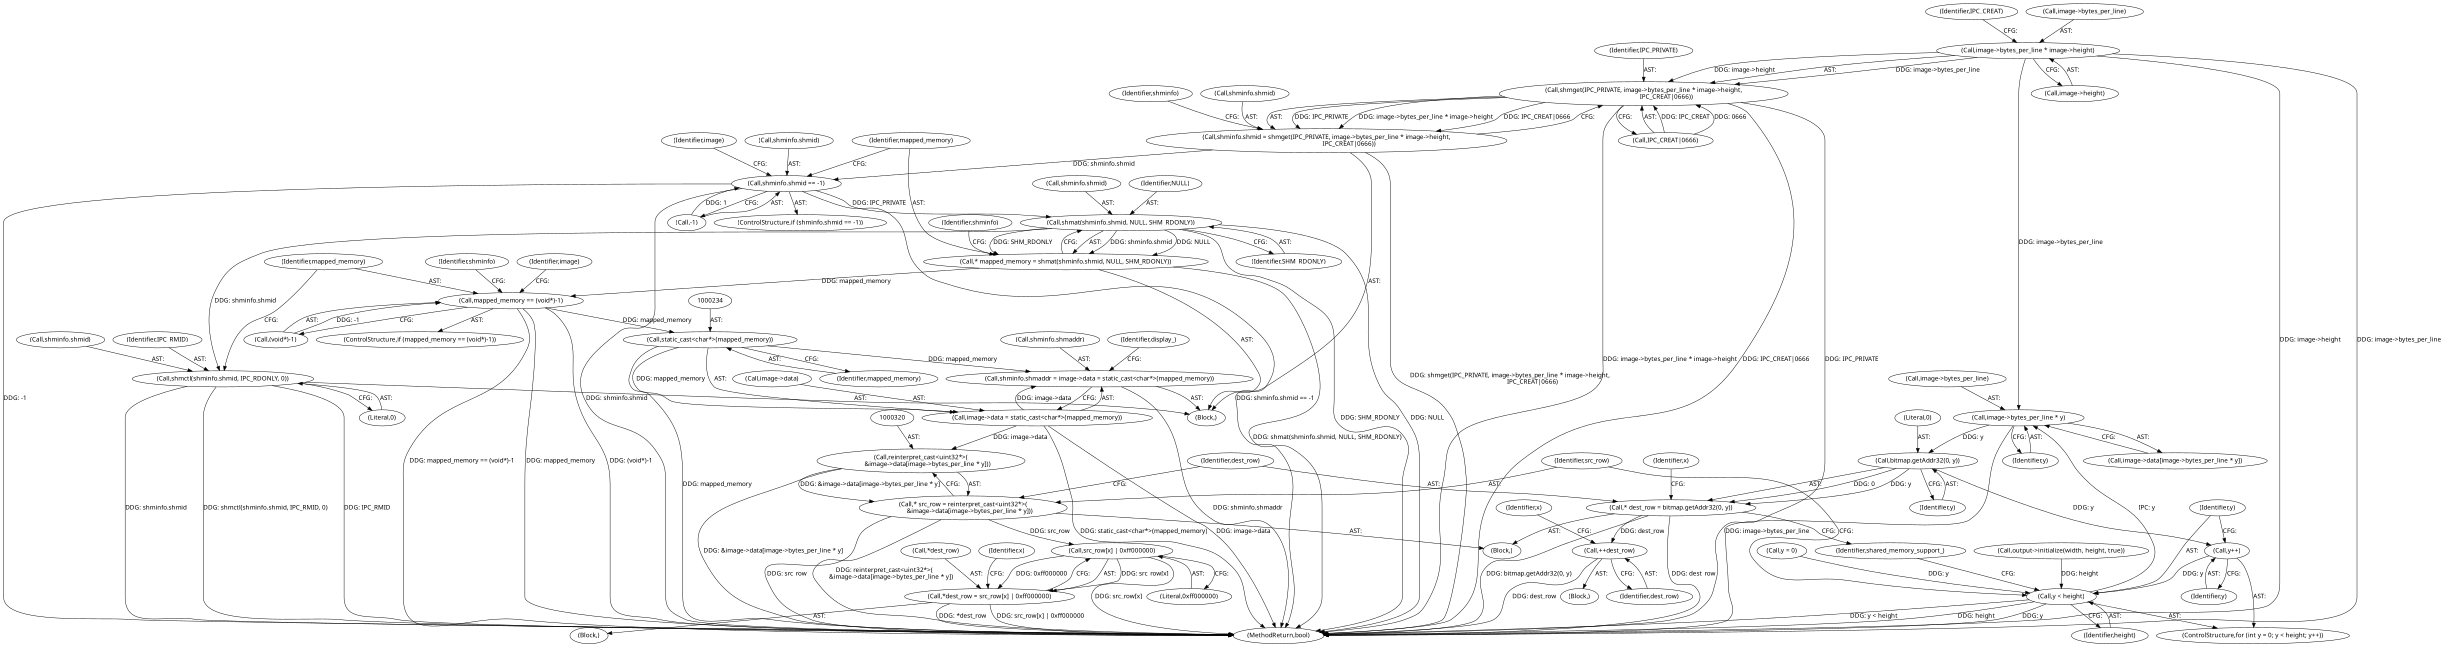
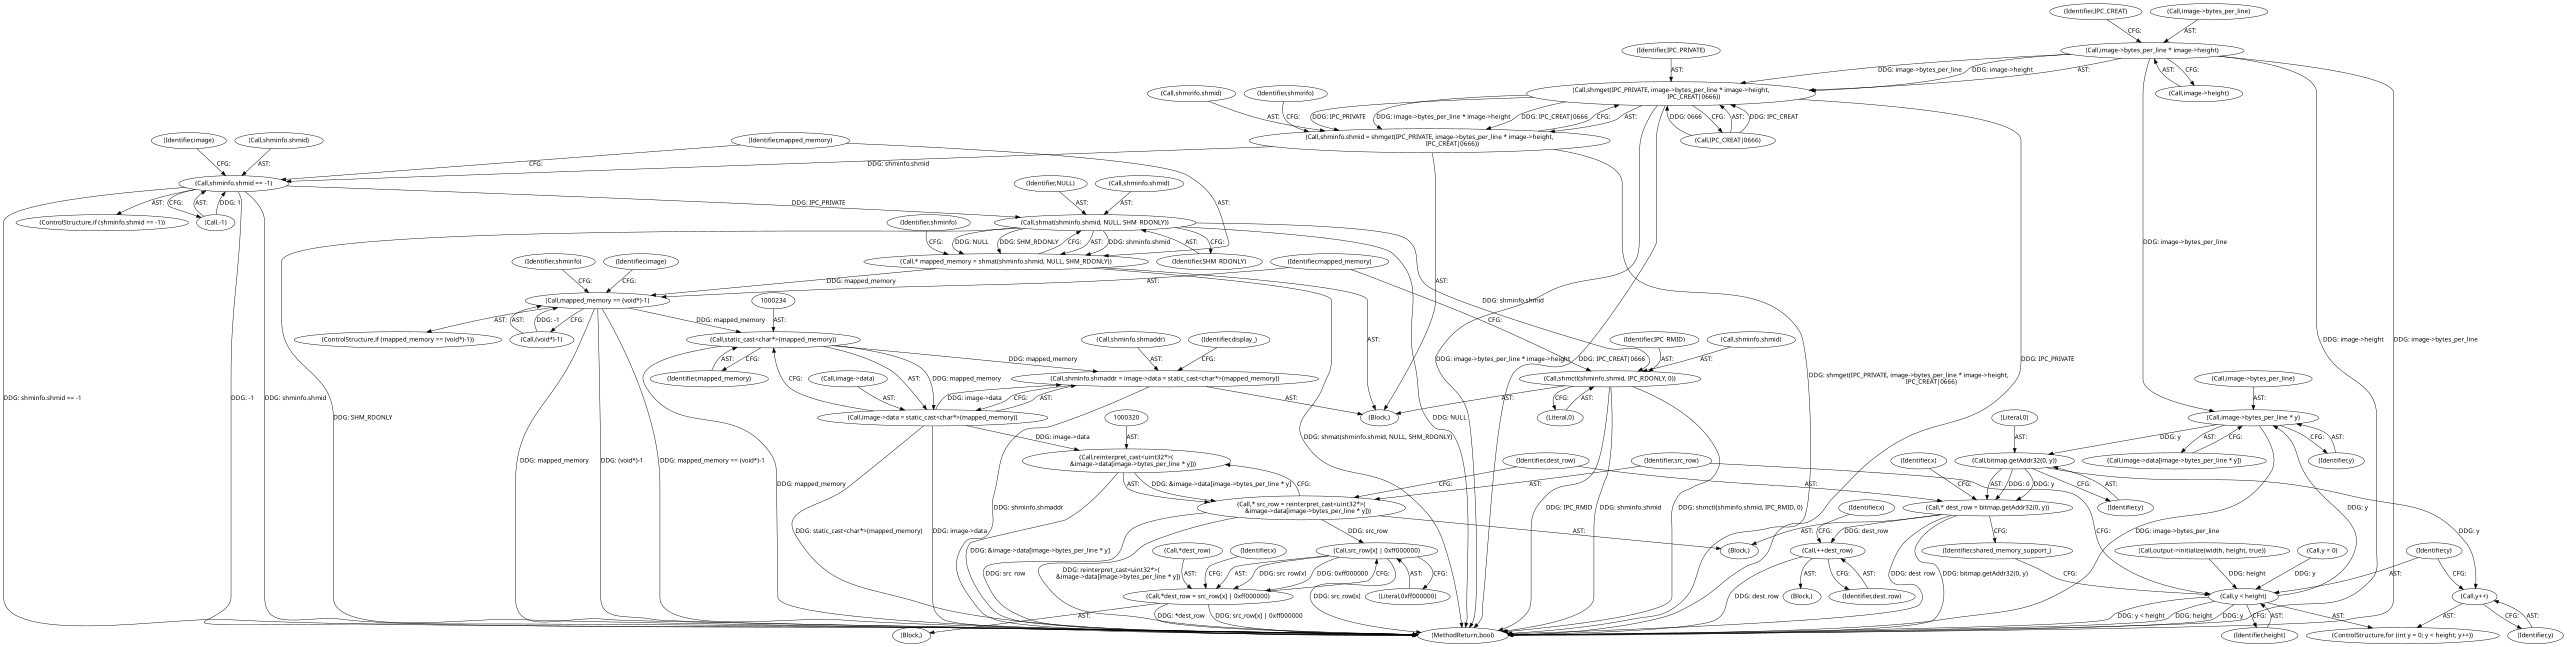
none -> (811, 398)
(2147, 508) -> (2358, 508)
(2157, 584) -> none
